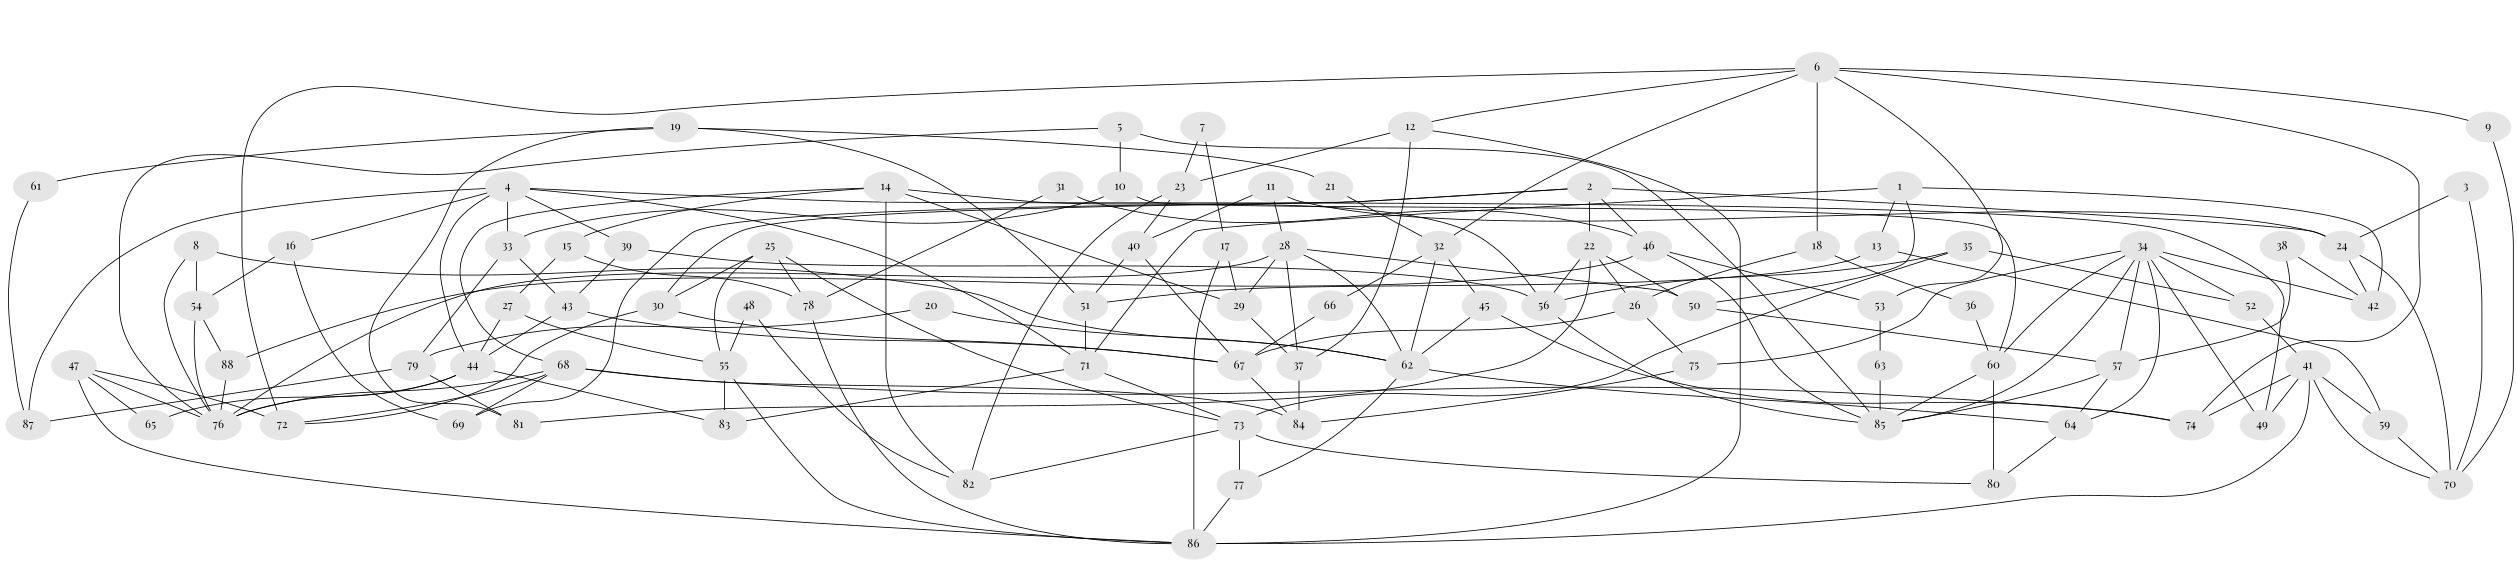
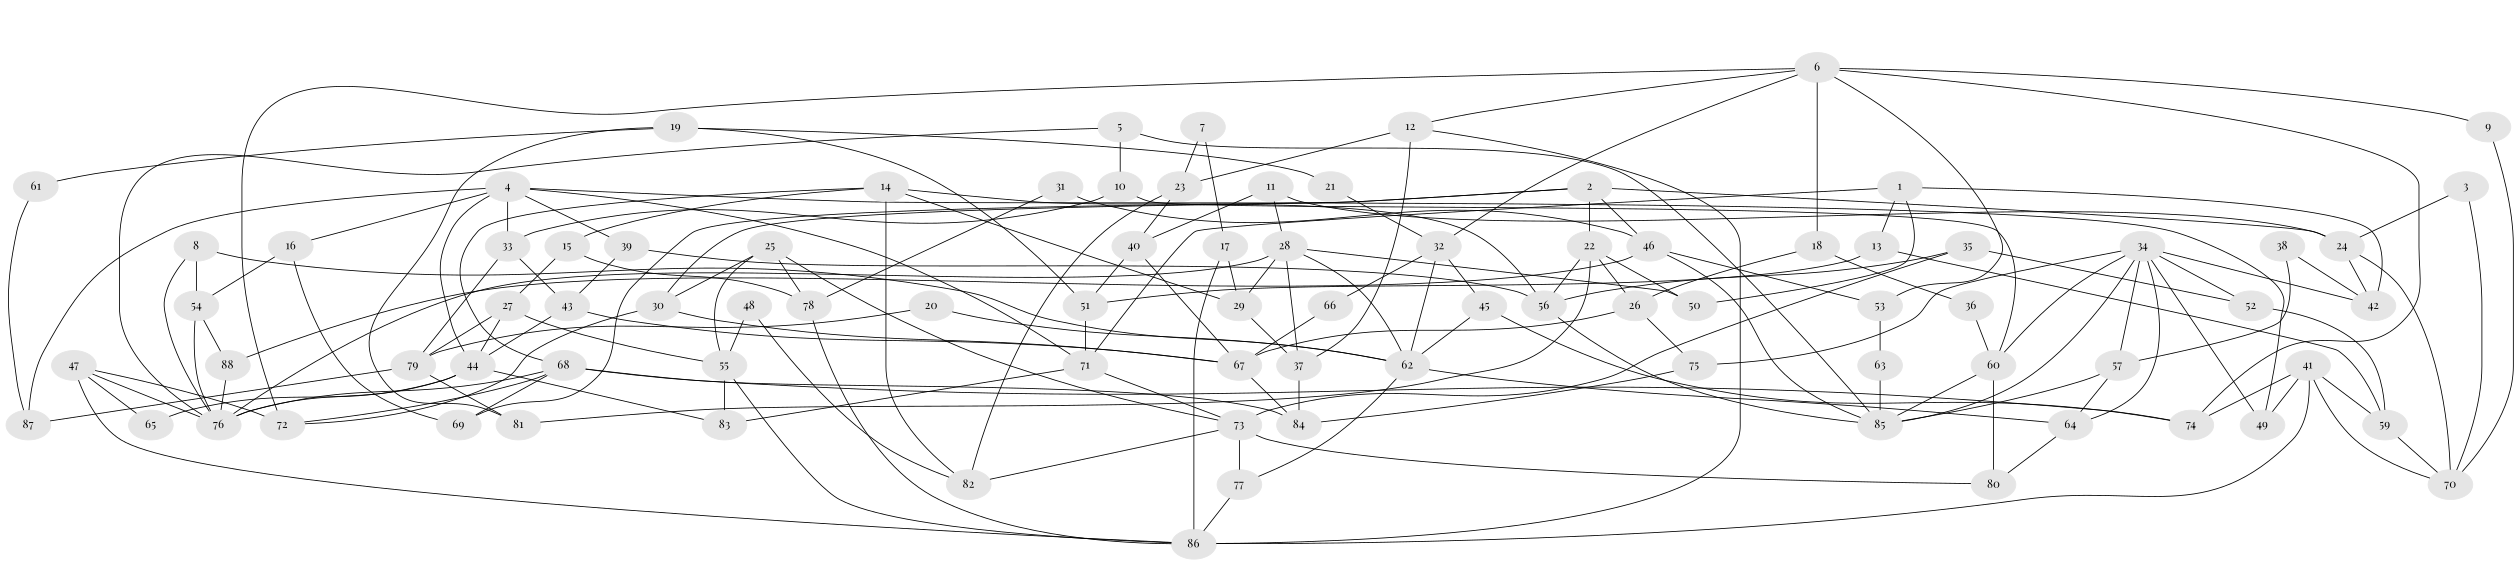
(1906, 334) -> none
none -> (462, 335)
(2280, 336) -> (2347, 335)
